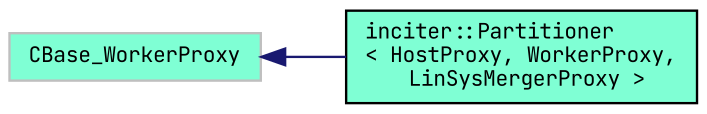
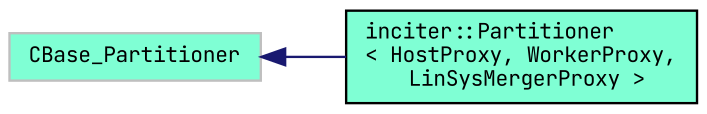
(135, 57) -> (135, 57)
